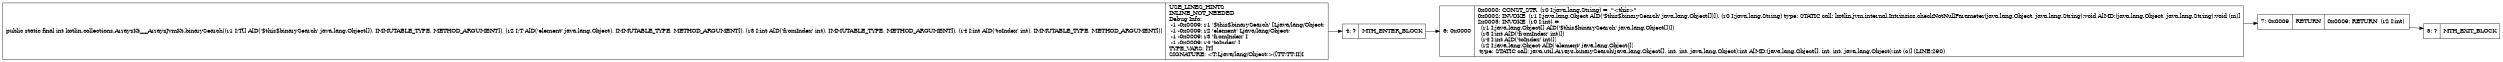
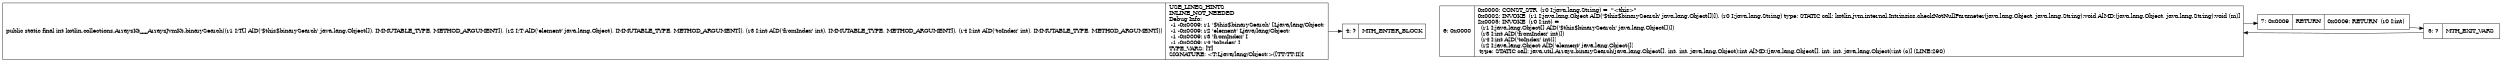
(2367, 22) -> (2367, 22)
(1431, 31) -> (2336, 33)
(2470, 31) -> (2470, 31)
